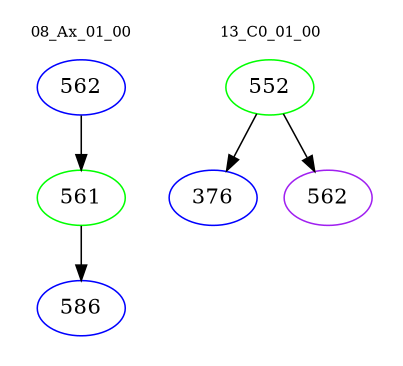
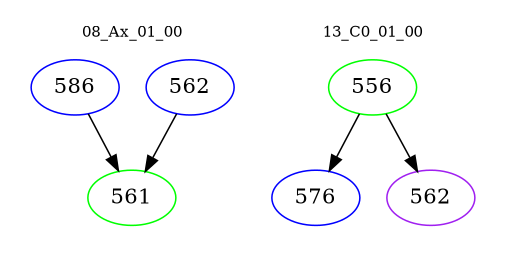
(270, 87) -> (373, 87)
(213, 198) -> (316, 198)
(81, 245) -> (100, 135)
